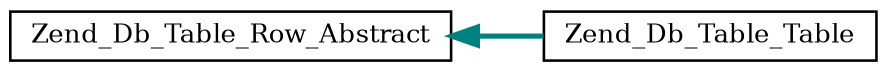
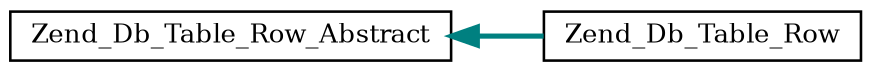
(710, 36) -> (702, 36)
